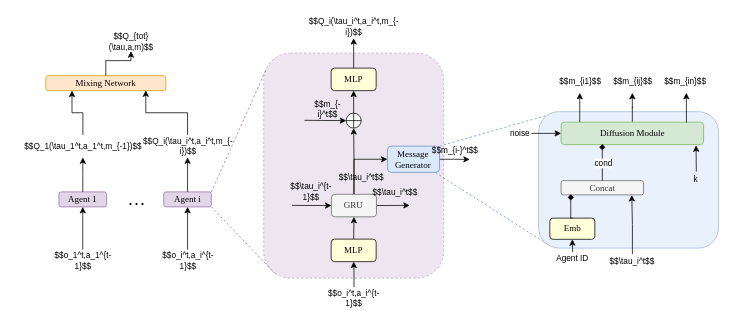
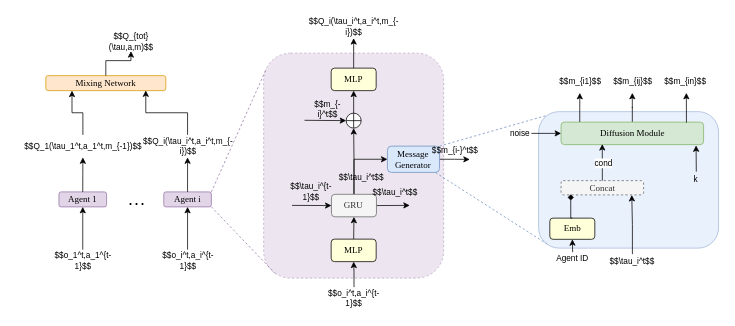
(602, 151) -> (602, 150)
(602, 188) -> (602, 188)
